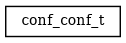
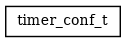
(63, 21) -> (63, 21)
